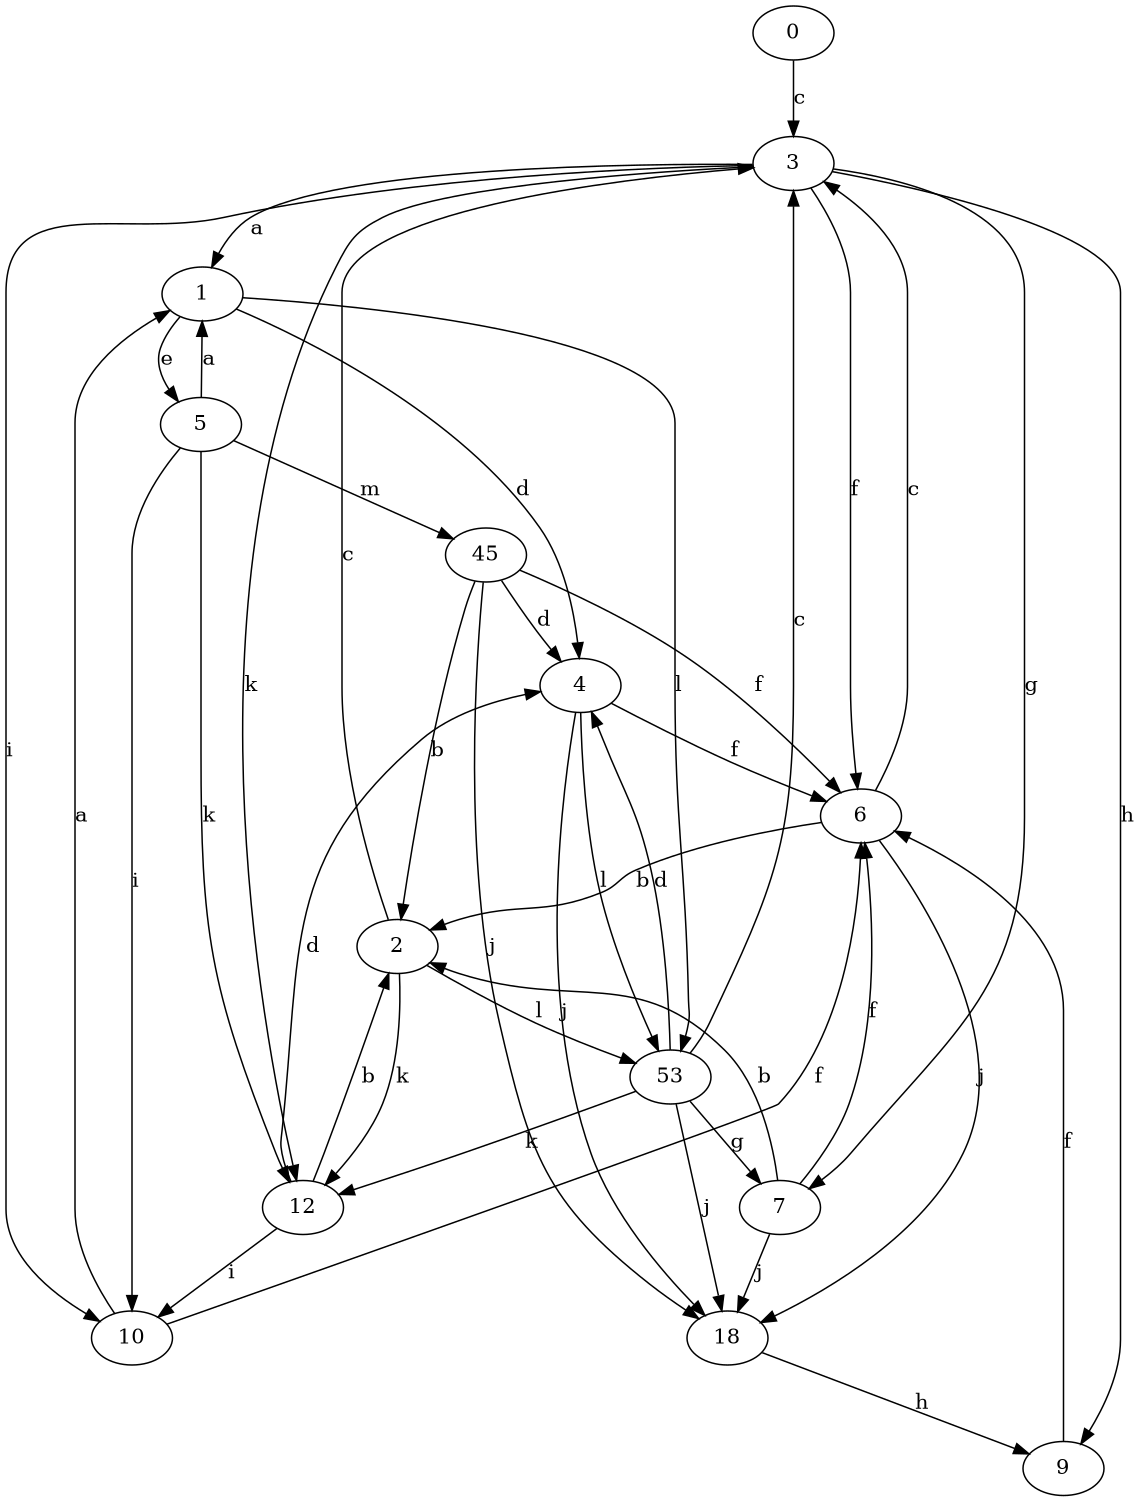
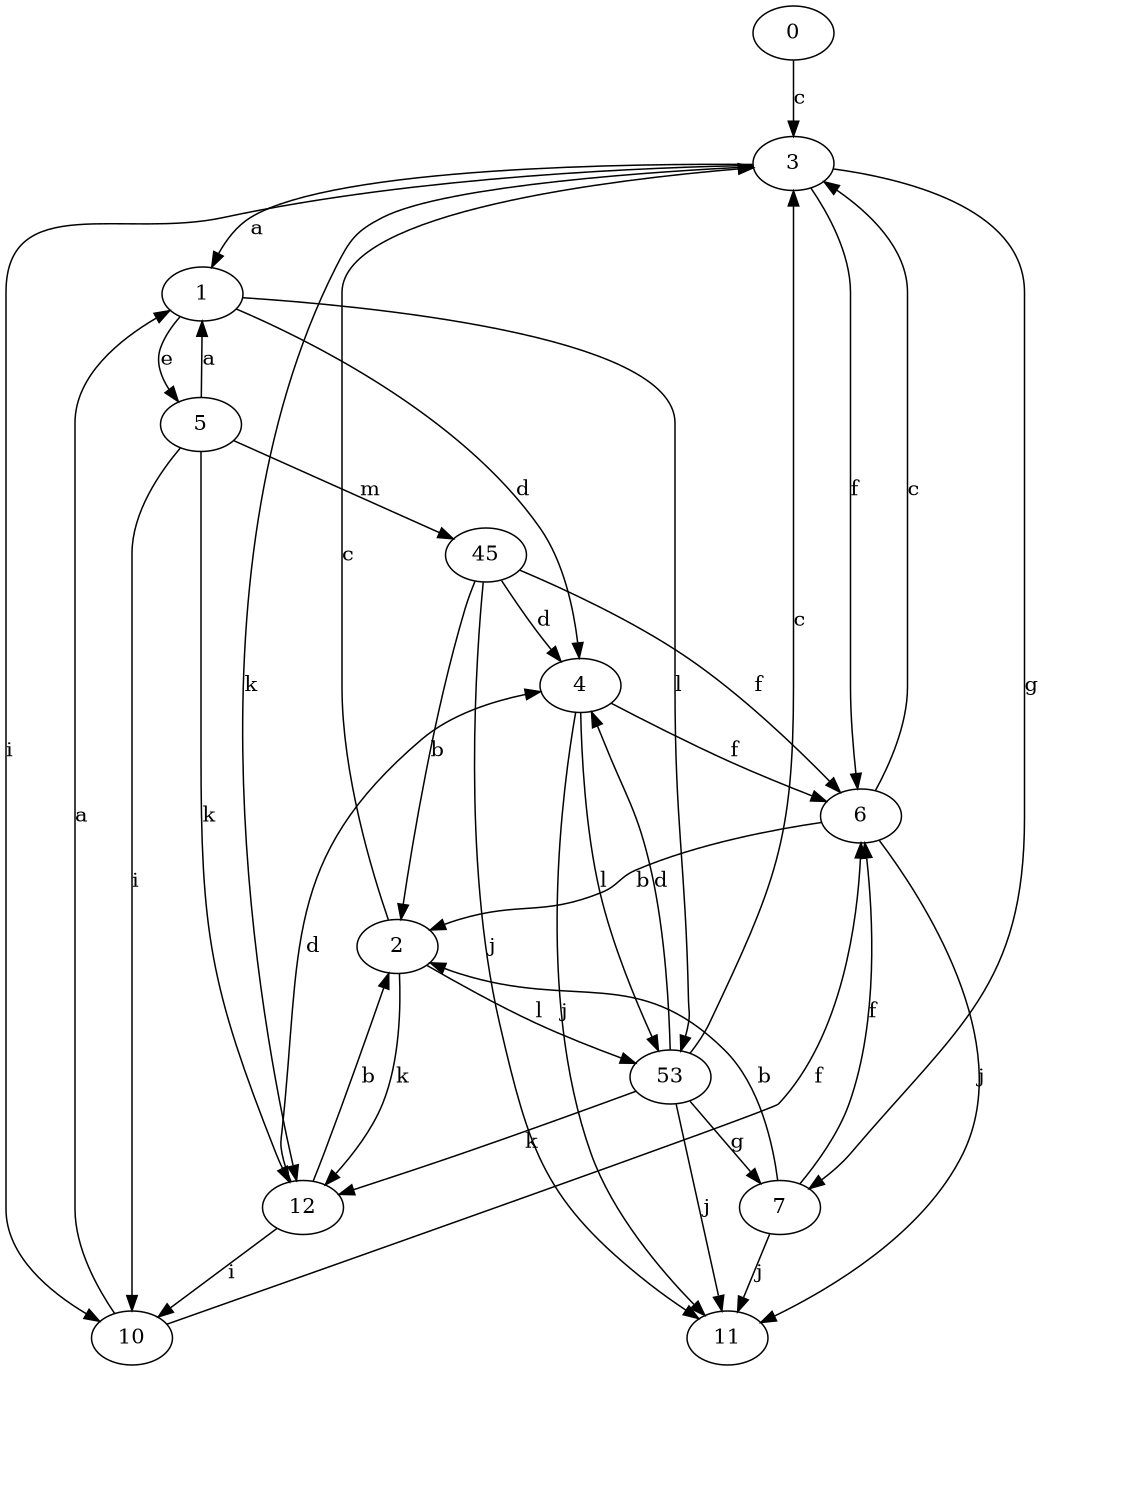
(728, 1338) -> (728, 1338)
(1064, 1468) -> none
